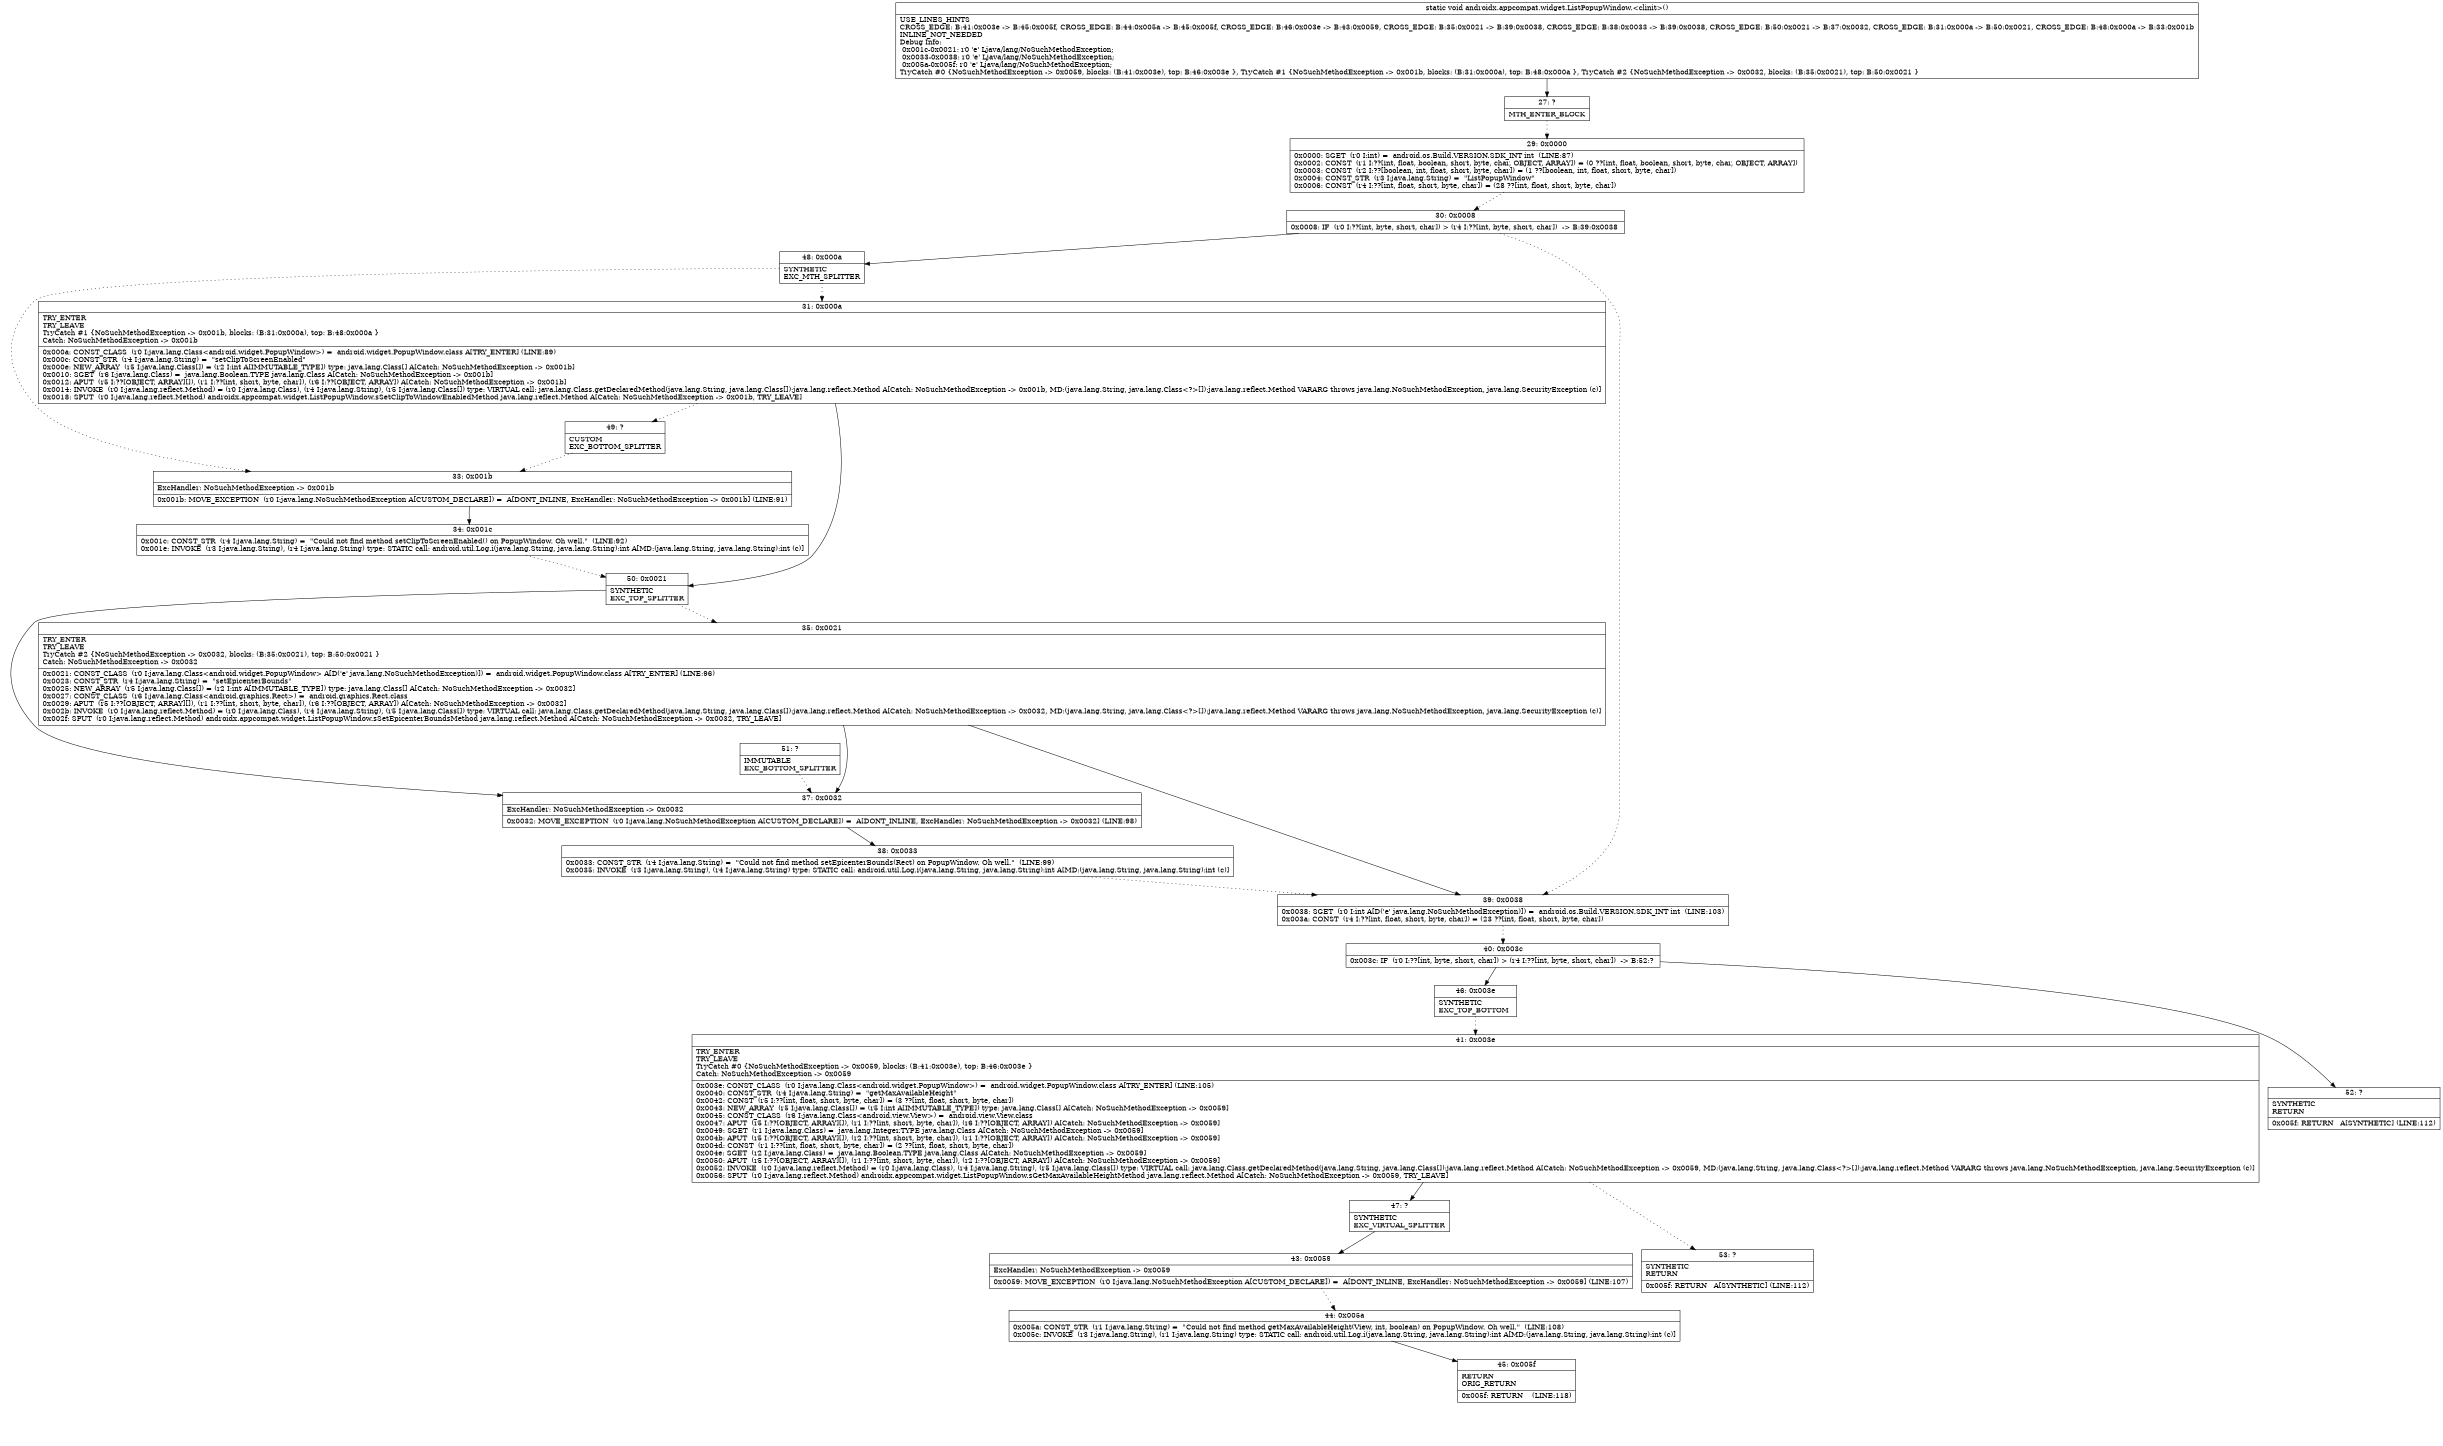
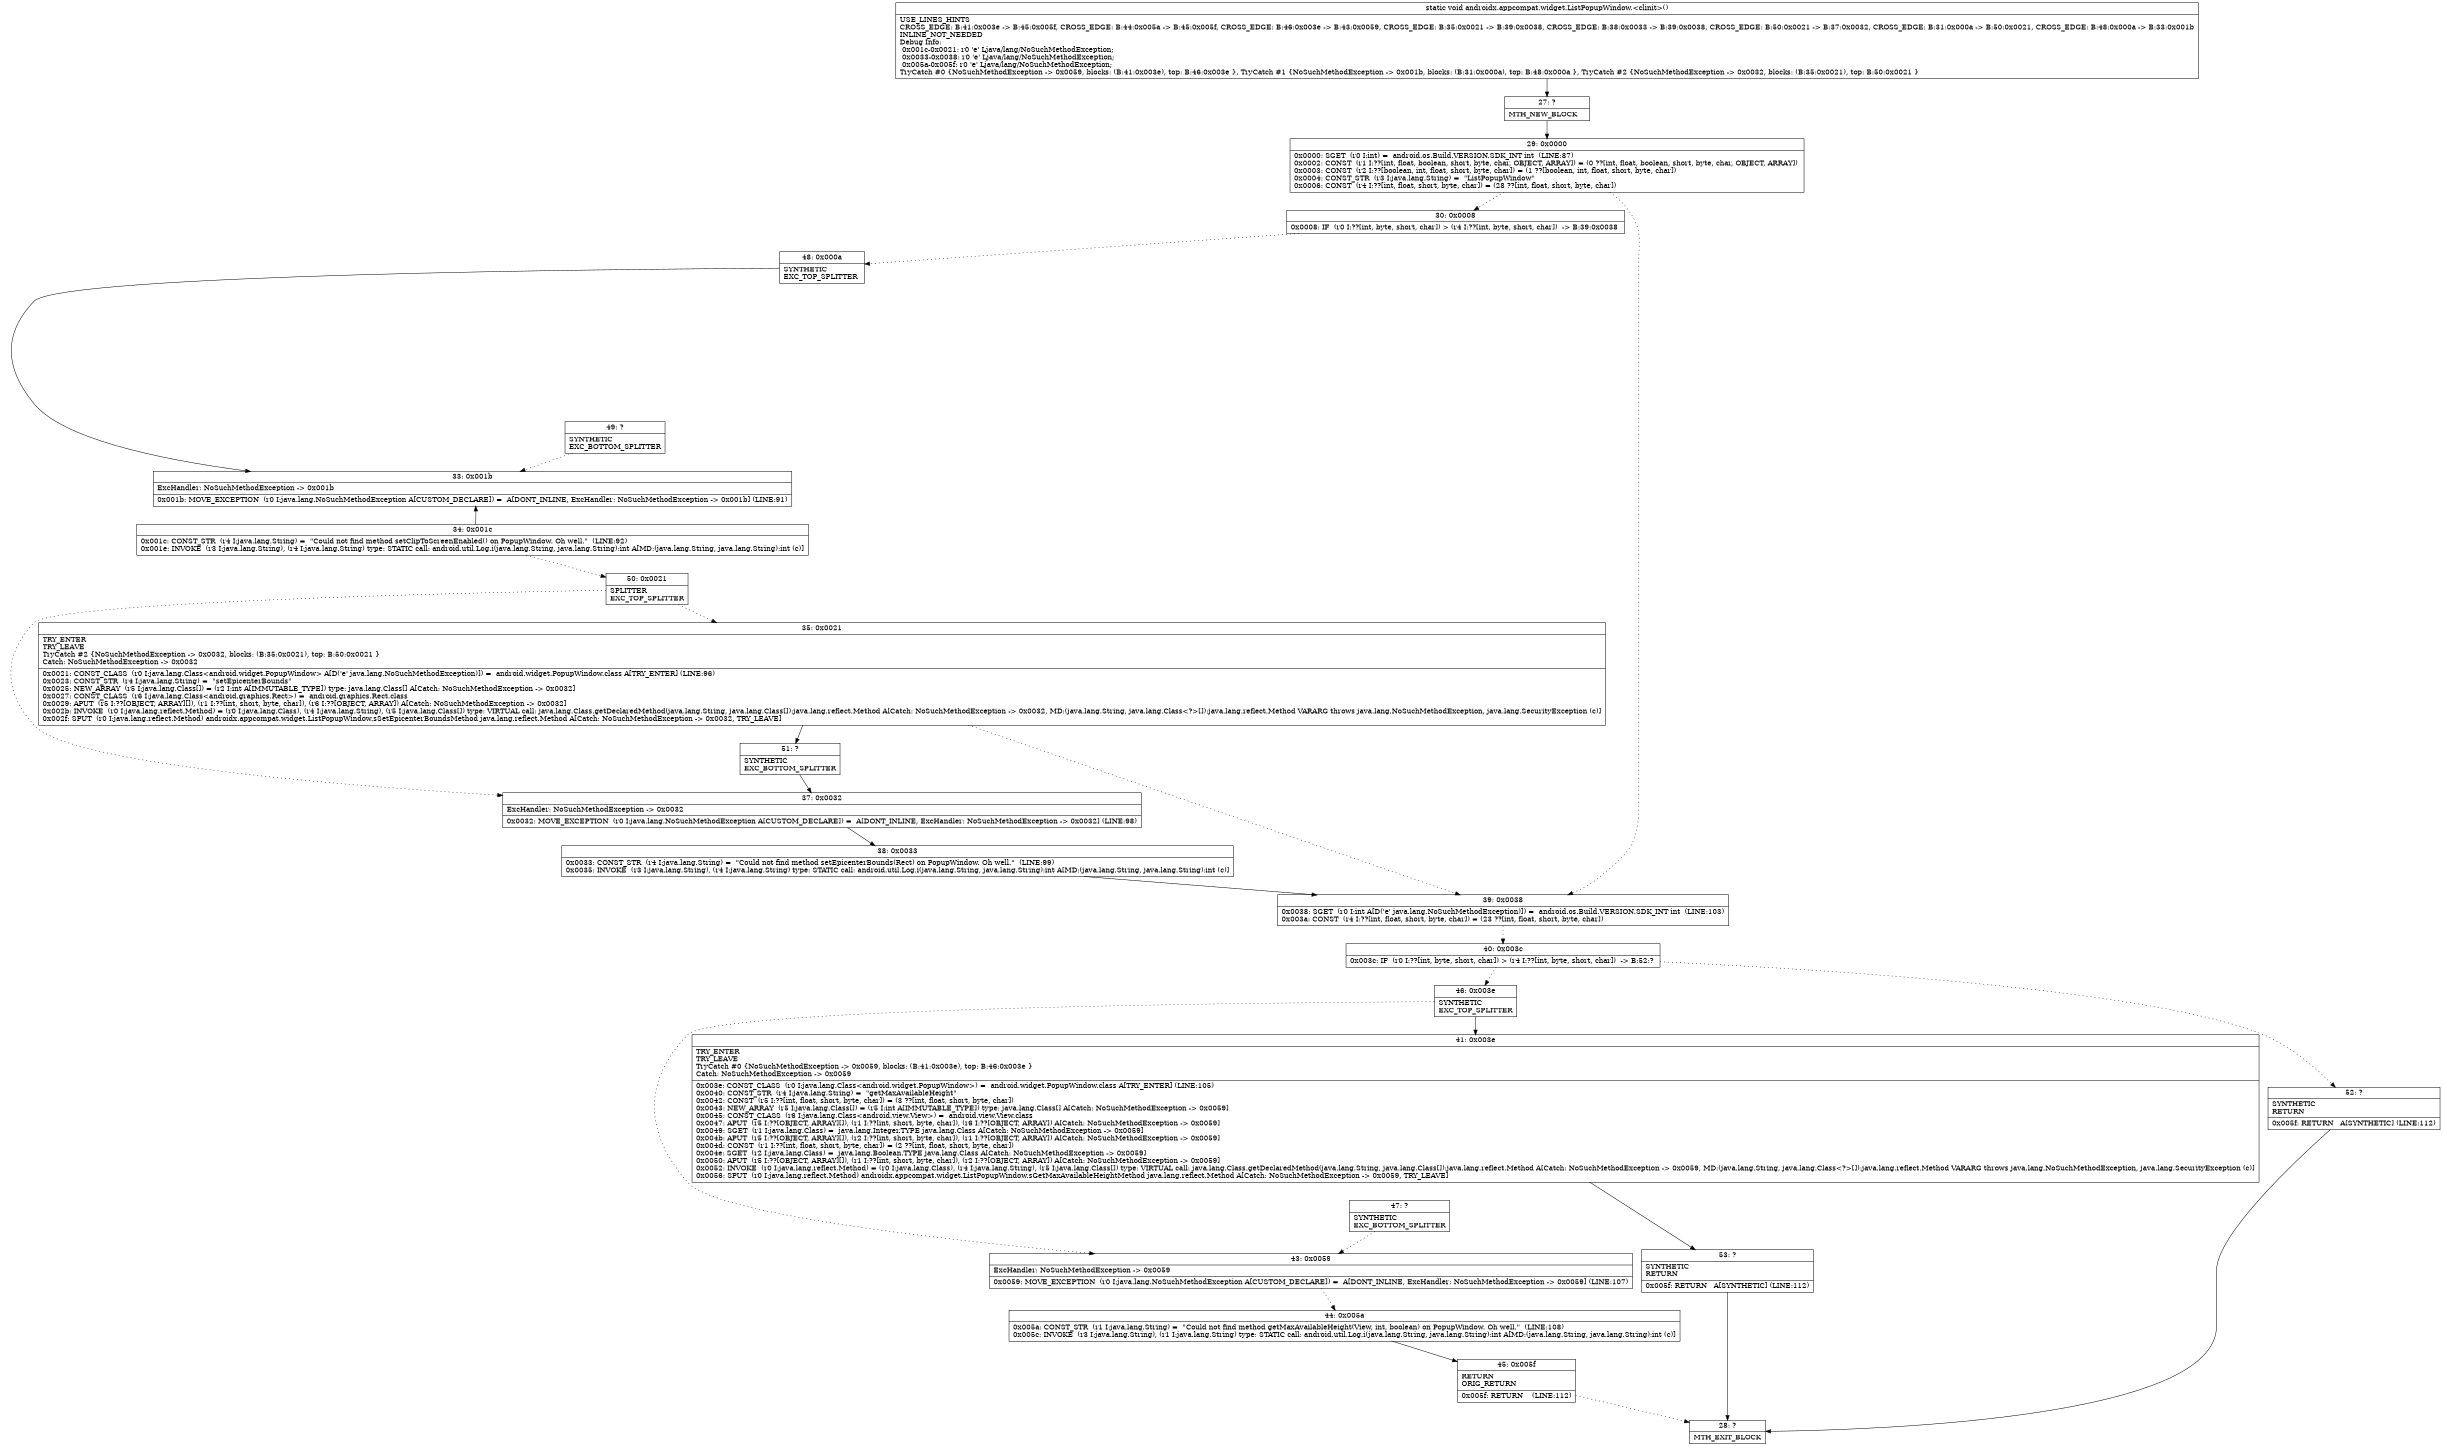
(1547, 114) -> (1543, 114)
(1547, 127) -> (1547, 127)
(1084, 249) -> (1084, 249)
(822, 277) -> (821, 277)
(236, 279) -> (236, 279)
(822, 352) -> none
(586, 440) -> (591, 440)
(469, 513) -> (476, 518)
(1620, 547) -> (1639, 552)
(632, 591) -> (629, 591)
(30, 628) -> (30, 628)
(847, 758) -> (800, 732)
(768, 761) -> (766, 761)
(804, 782) -> (804, 782)
(1212, 809) -> (1212, 809)
(1198, 886) -> (1198, 886)
(1492, 974) -> (1492, 974)
(2006, 987) -> (2006, 987)
(1474, 1010) -> (1476, 1010)
none -> (773, 1020)
(1476, 1023) -> (1476, 1023)
(1418, 1189) -> none
(1640, 1215) -> (1640, 1215)
(1399, 1226) -> (1400, 1226)
(1359, 1241) -> (1359, 1241)
(1517, 1396) -> (1517, 1396)
none -> (1728, 1432)
